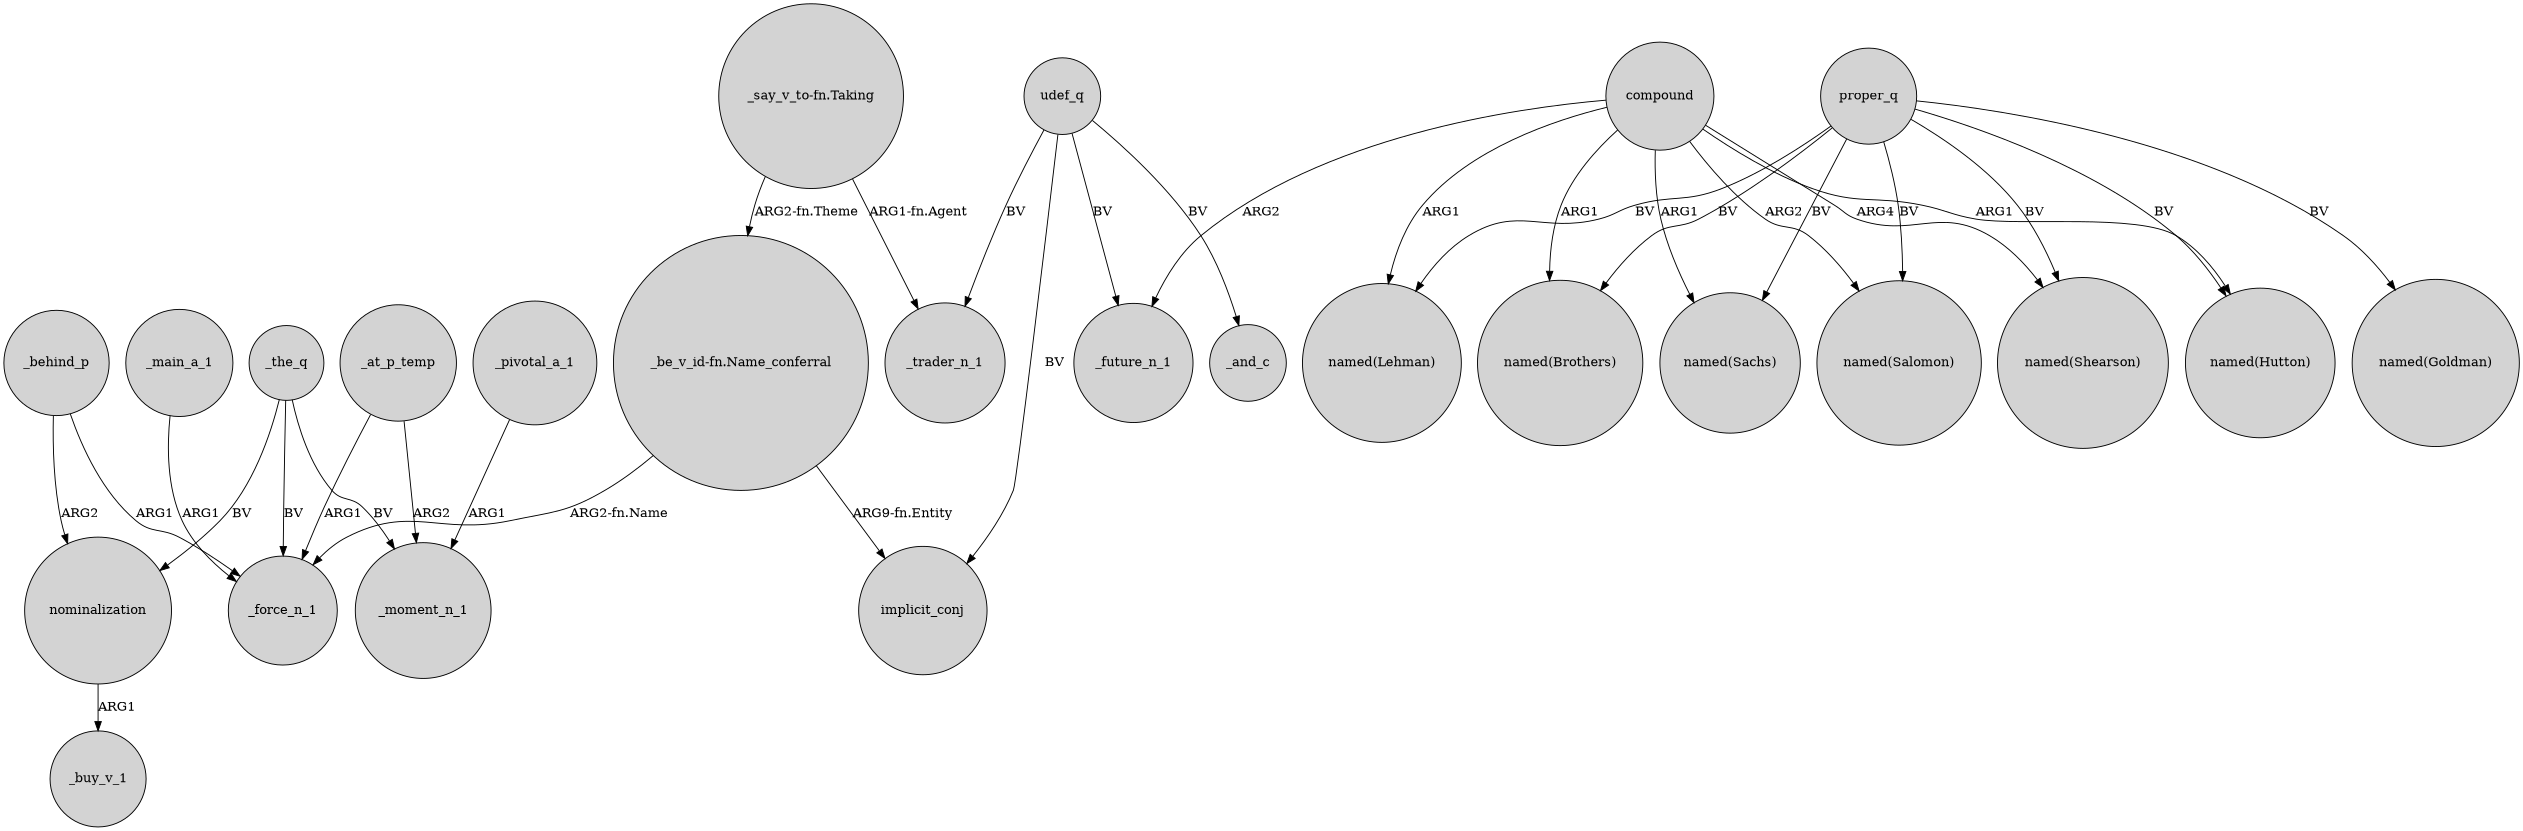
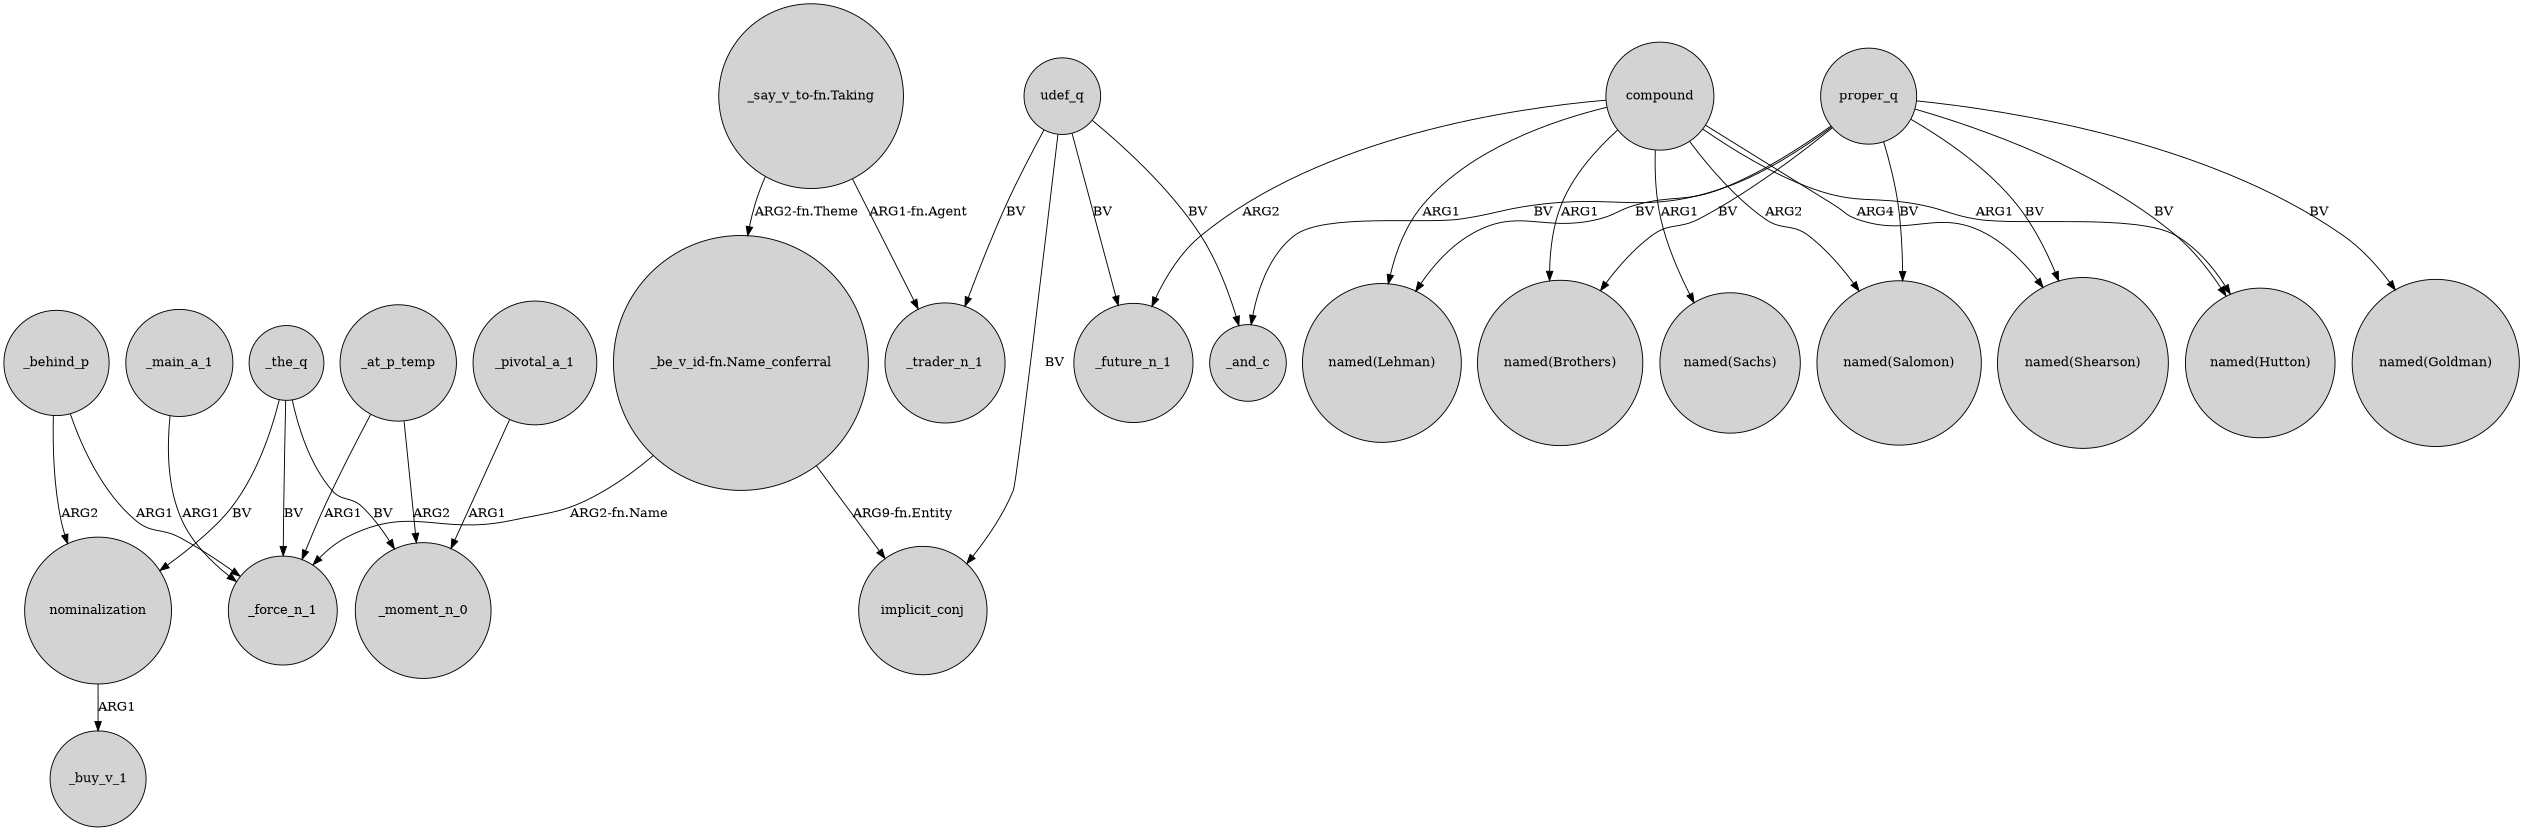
(1807, 216) -> (1524, 207)
(423, 611) -> (423, 611)
